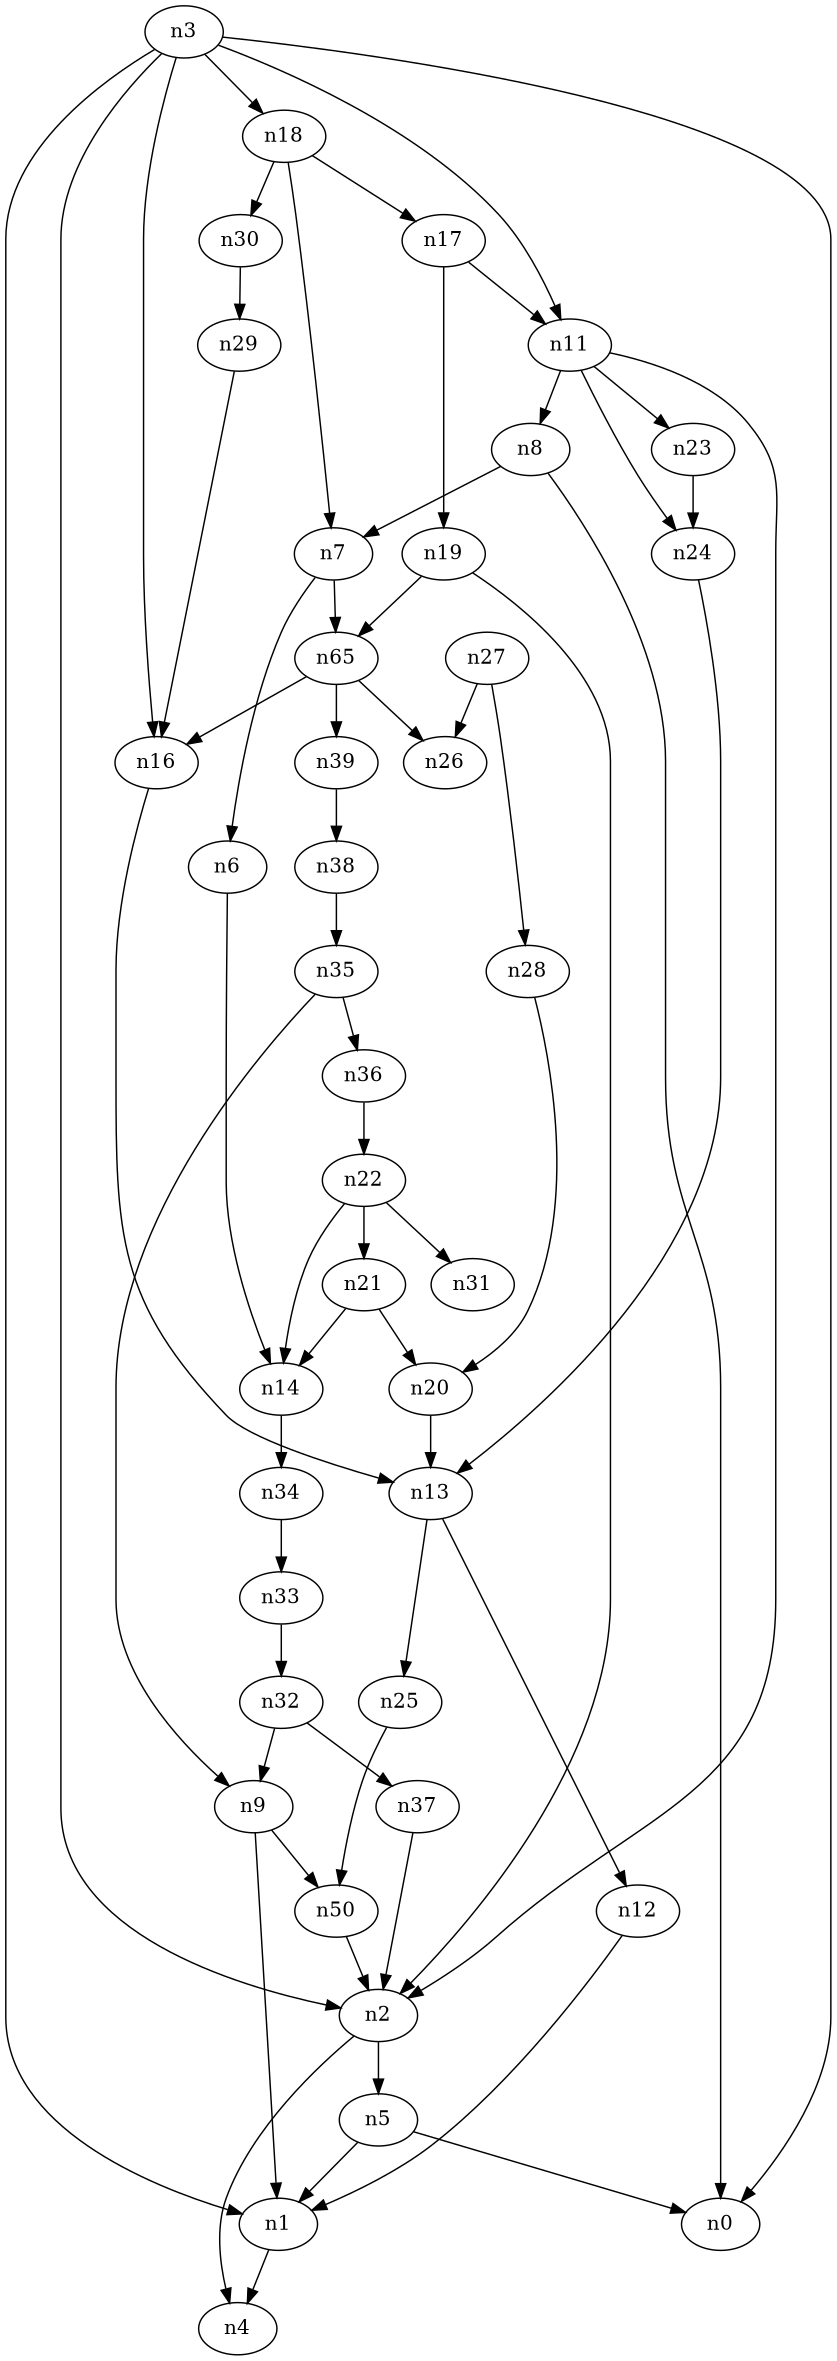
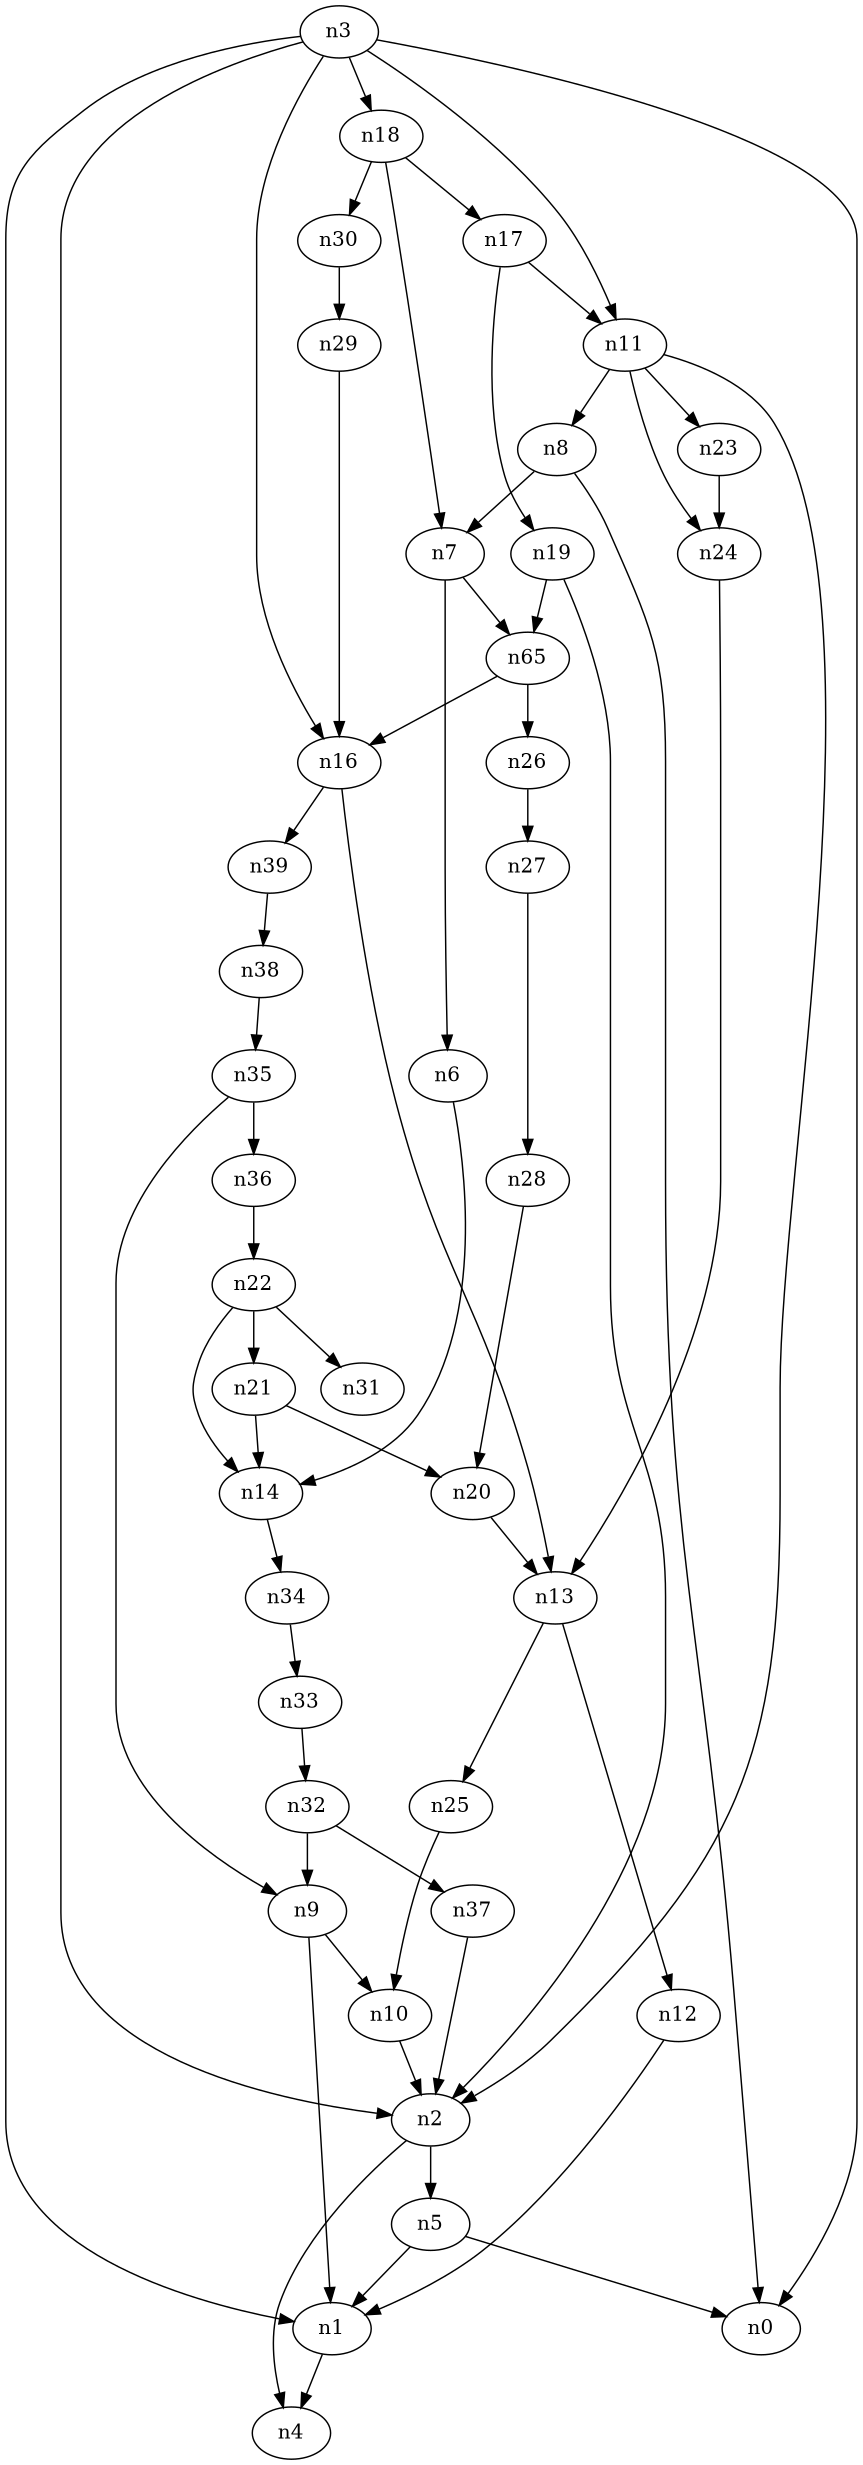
(336, 703) -> (309, 809)
(469, 703) -> (528, 808)
(336, 1911) -> (390, 2016)
